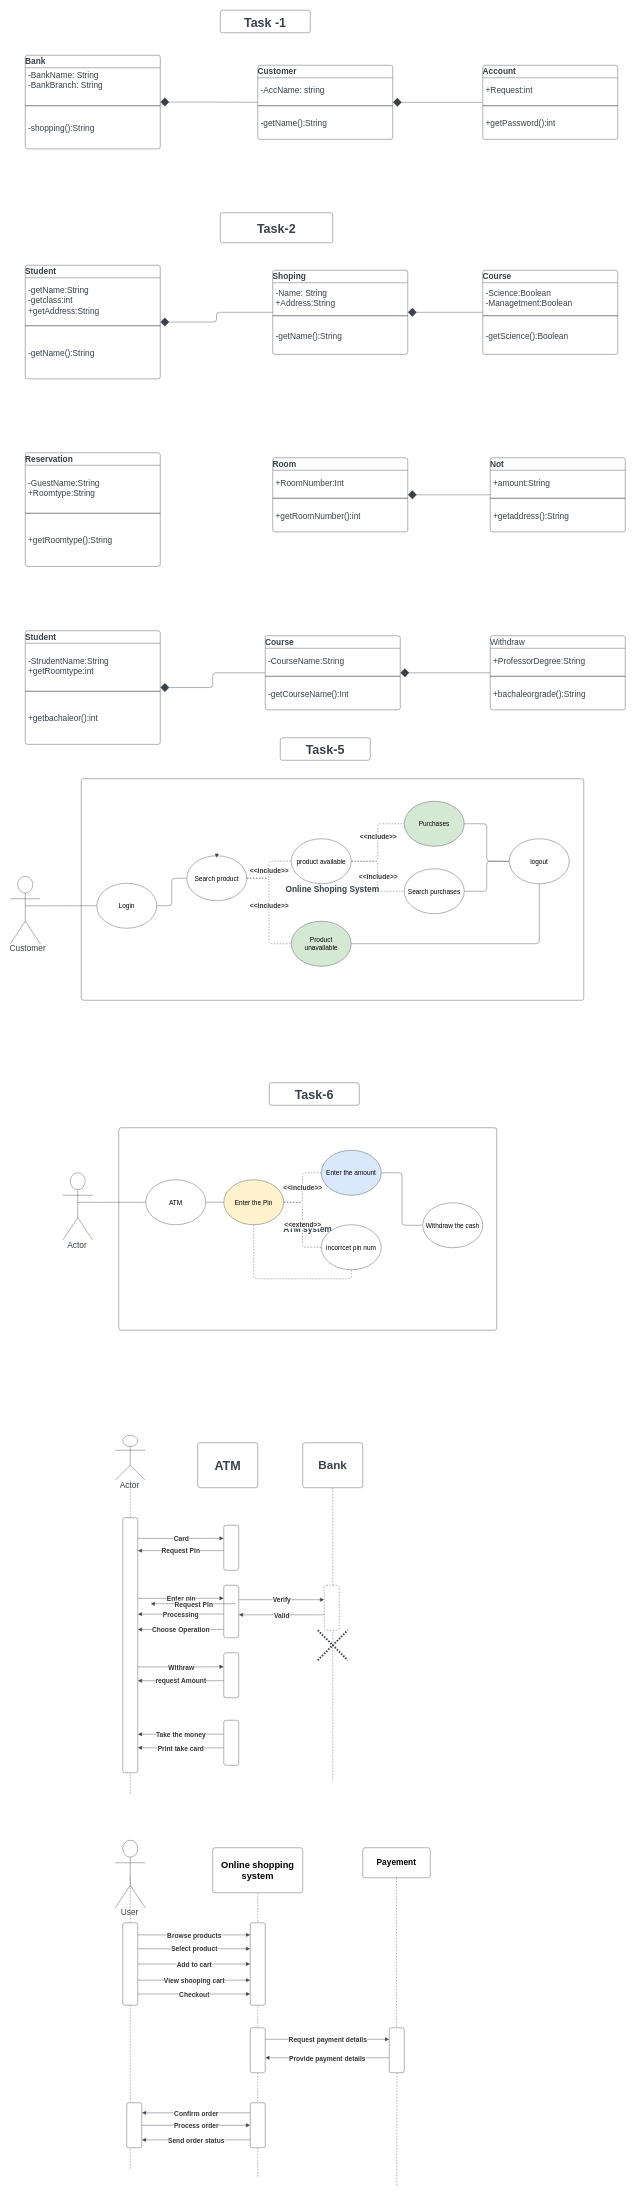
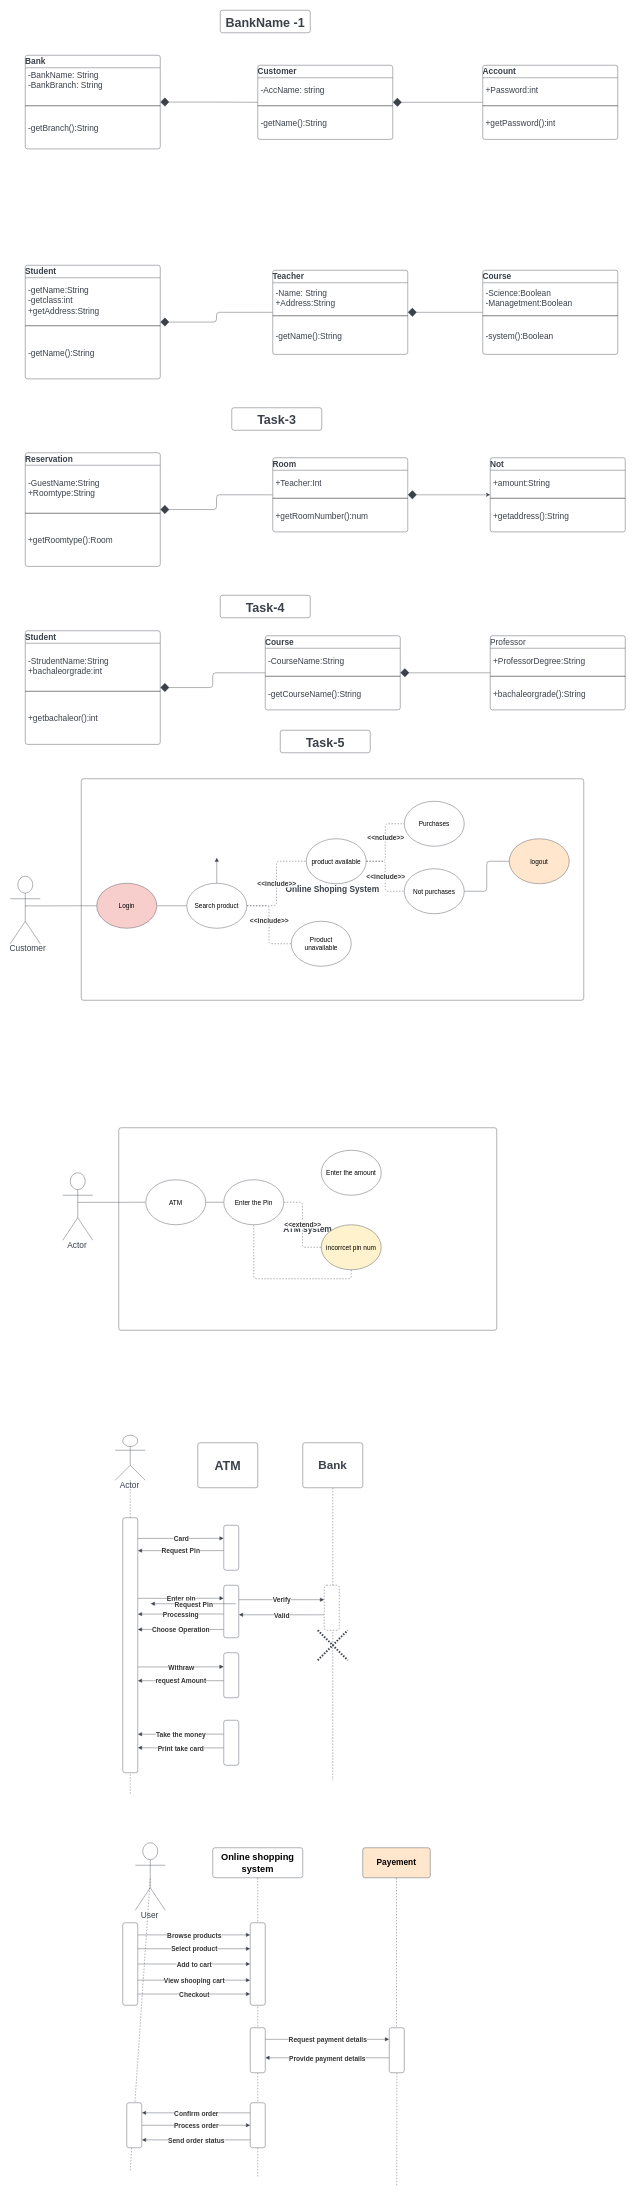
(265, 22) -> (265, 22)
(512, 91) -> (514, 91)
(67, 128) -> (71, 128)
(277, 228) -> none
(288, 277) -> (289, 277)
(532, 336) -> (523, 336)
none -> (277, 419)
(310, 483) -> (303, 483)
(487, 495) -> (485, 495)
none -> (169, 510)
(320, 516) -> (321, 516)
(75, 541) -> (72, 541)
none -> (265, 607)
(508, 642) -> (511, 642)
(73, 666) -> (73, 666)
(314, 694) -> (320, 694)
(325, 749) -> (325, 742)
(434, 824) -> (434, 824)
(487, 829) -> none
(321, 861) -> (336, 861)
(539, 861) -> (539, 861)
(217, 878) -> (217, 906)
(434, 891) -> (434, 891)
(127, 906) -> (127, 906)
(321, 944) -> (321, 944)
(477, 944) -> none
(314, 1094) -> none
(351, 1173) -> (351, 1173)
(303, 1187) -> none
(402, 1199) -> none
(254, 1202) -> (254, 1202)
(453, 1225) -> none
(351, 1247) -> (351, 1247)
(397, 1863) -> (397, 1863)
(258, 1870) -> (258, 1863)
(130, 1874) -> (150, 1877)
